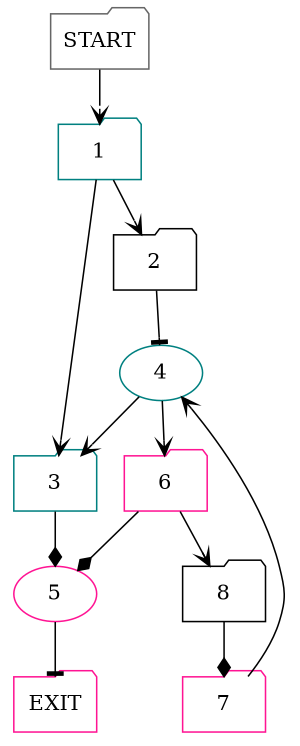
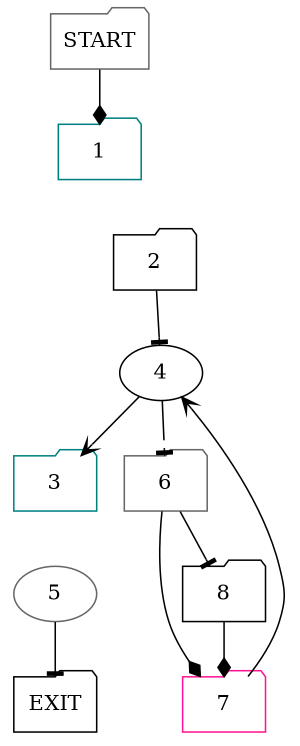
(100, 88) -> (100, 88)
(124, 200) -> none
(79, 310) -> none
(161, 373) -> (161, 373)
(163, 421) -> (163, 421)
(166, 483) -> (166, 483)
(55, 530) -> none
(115, 535) -> (162, 589)
(193, 535) -> (193, 535)
(55, 594) -> (55, 594)
(55, 704) -> (55, 704)
